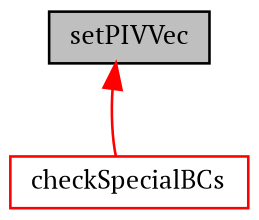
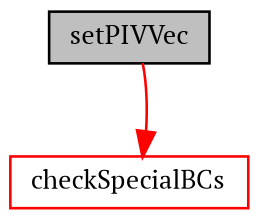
(112, 123) -> (146, 97)
